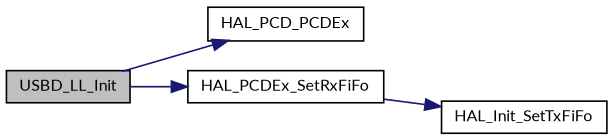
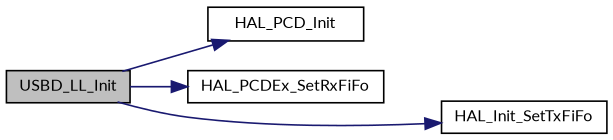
(286, 24) -> (286, 24)
(404, 102) -> (270, 124)
